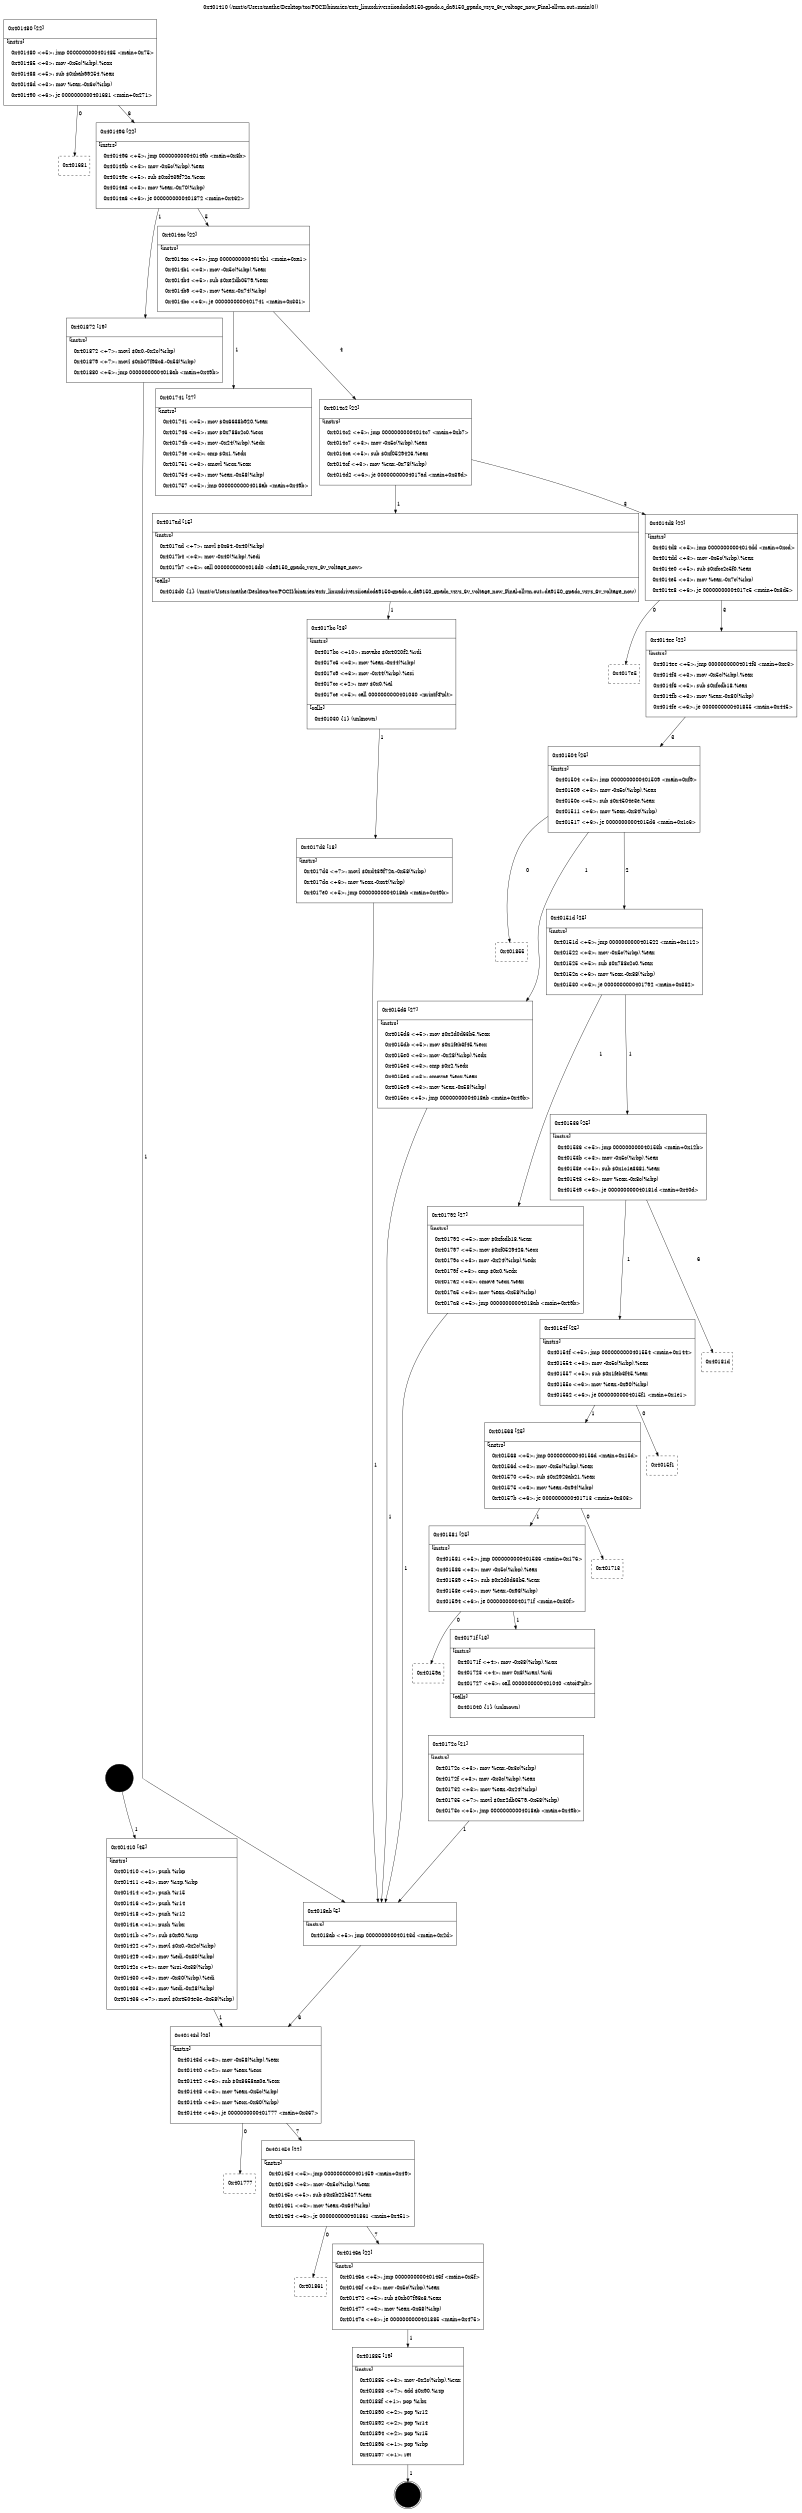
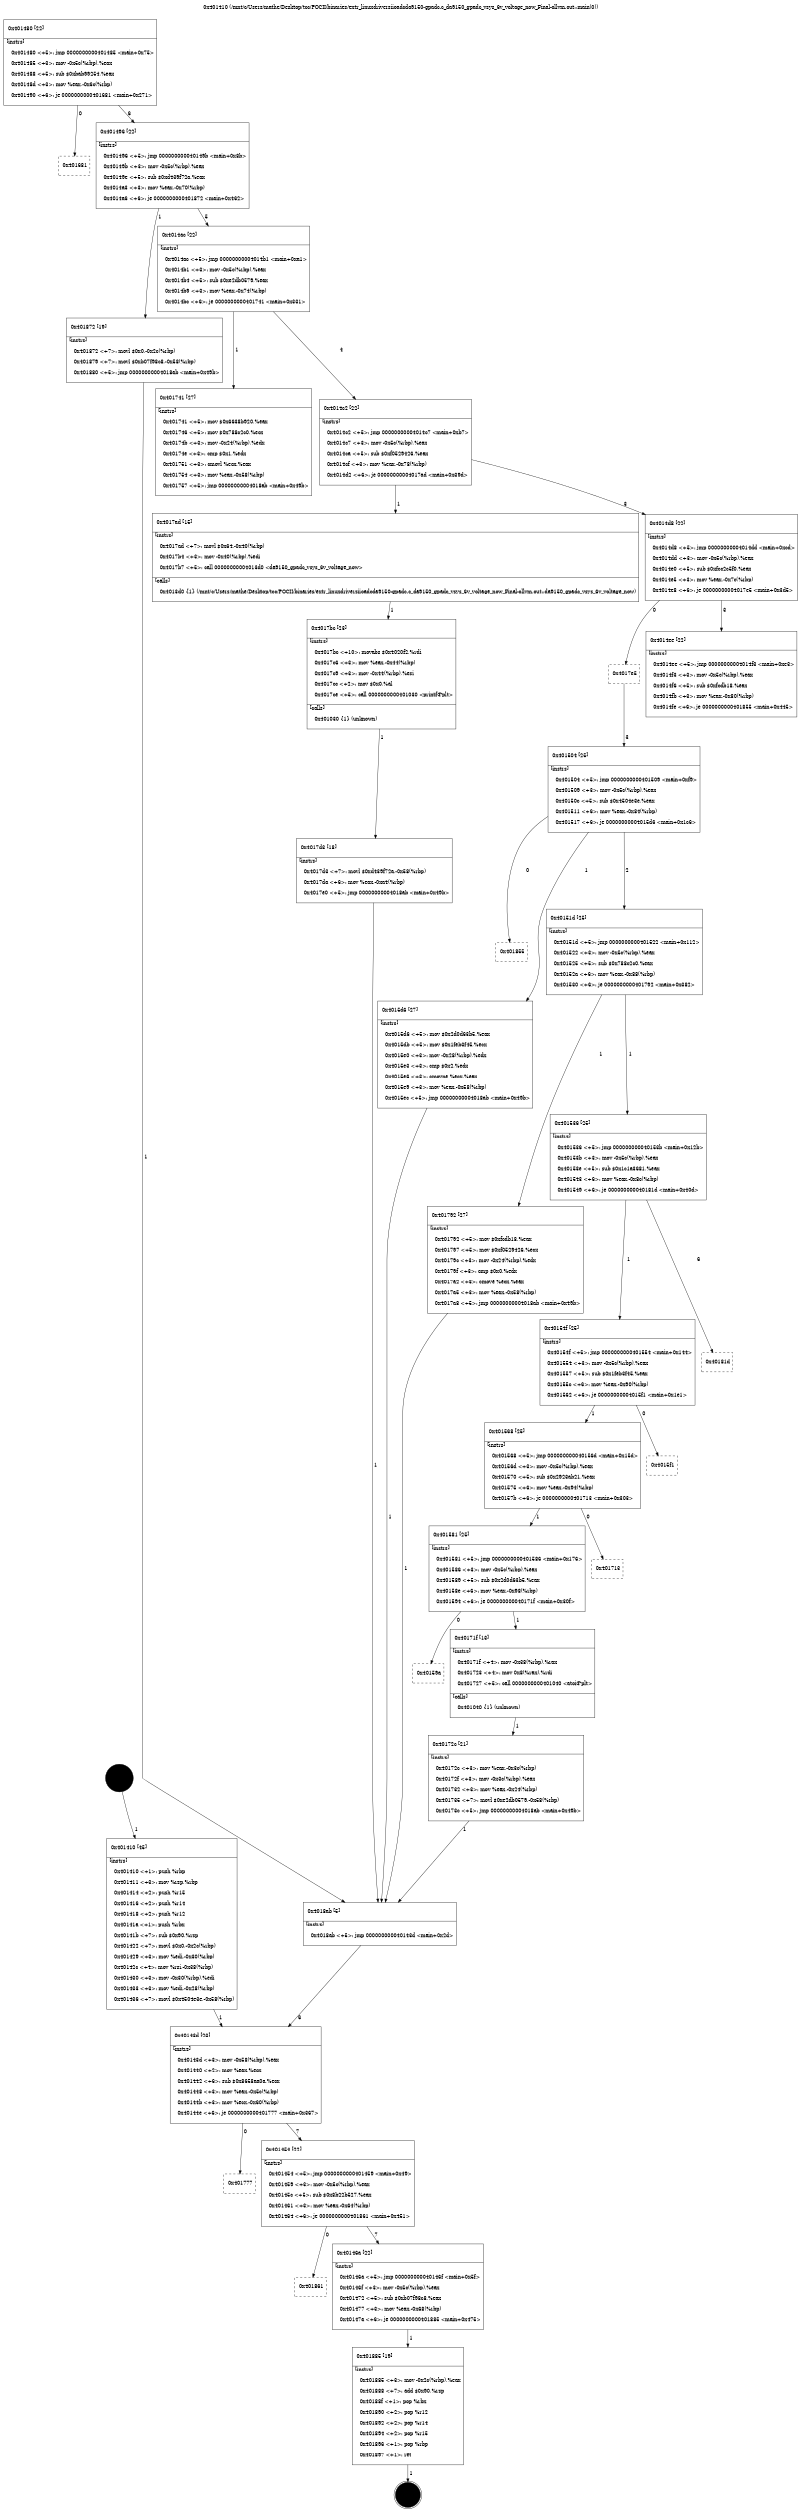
(674, 730) -> (624, 713)
none -> (514, 1725)
